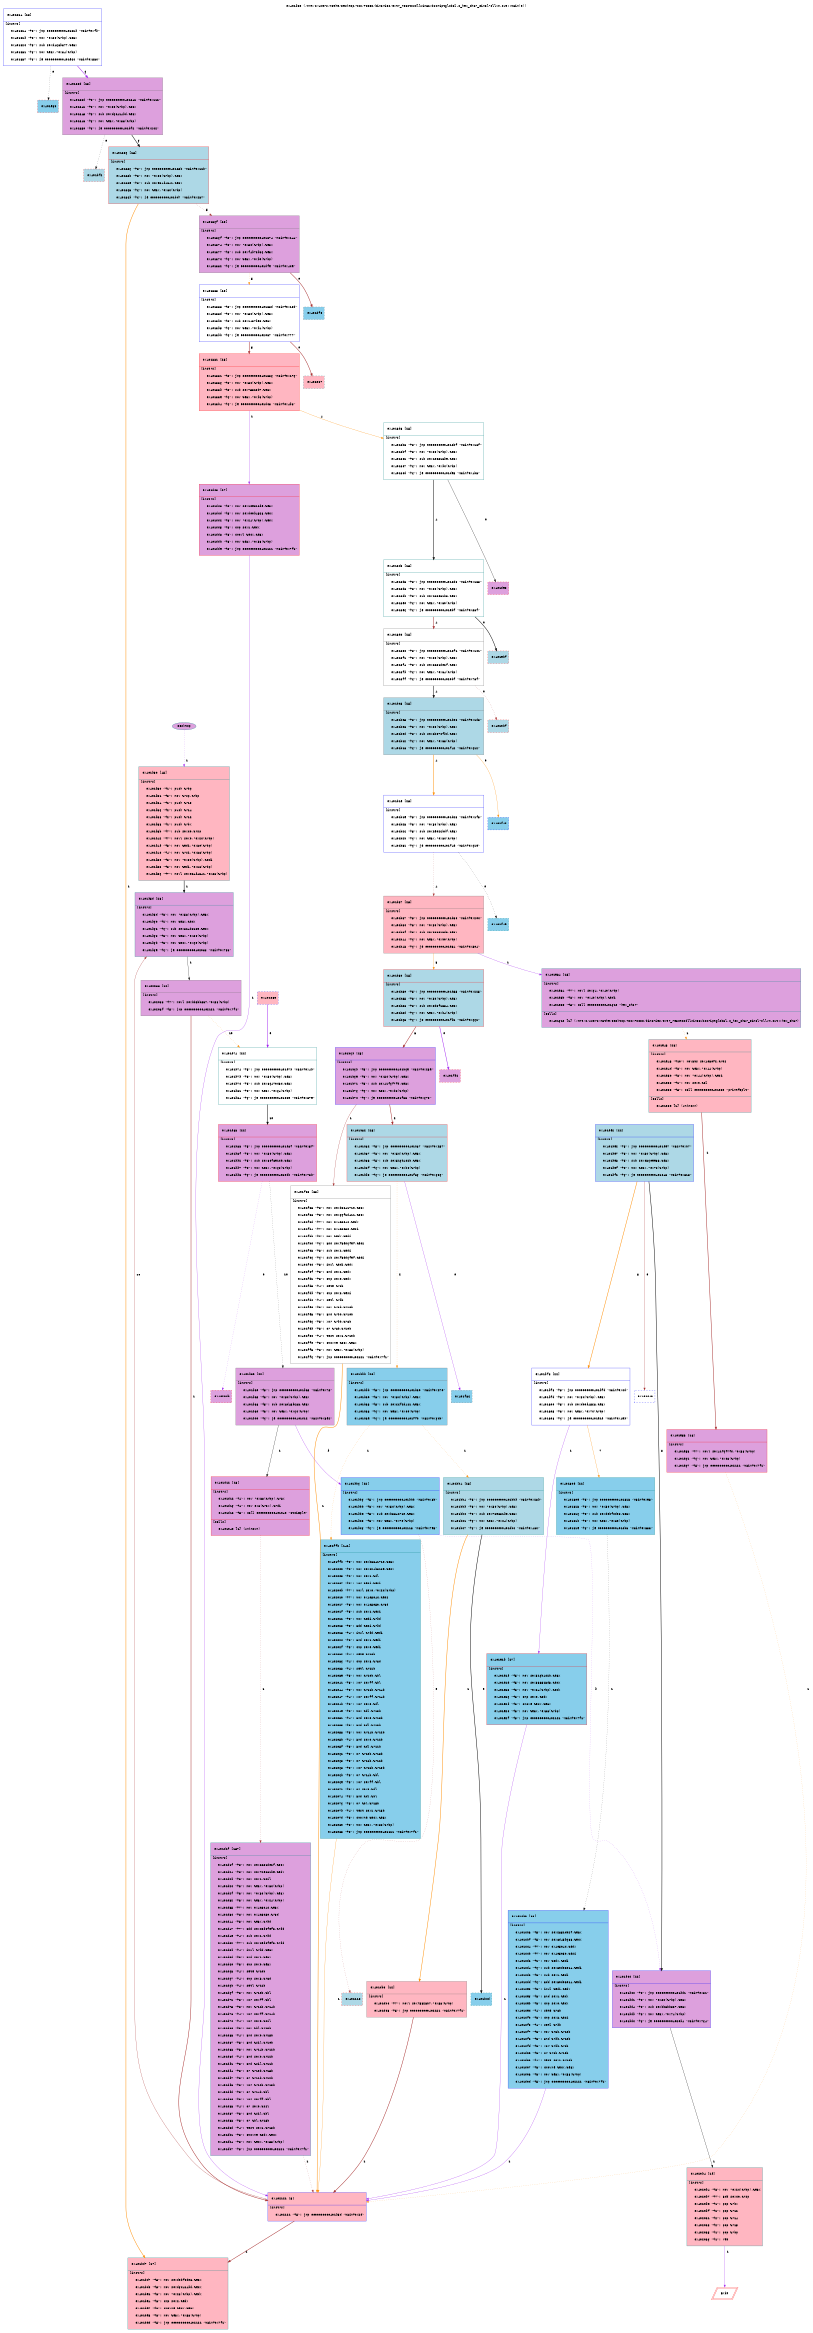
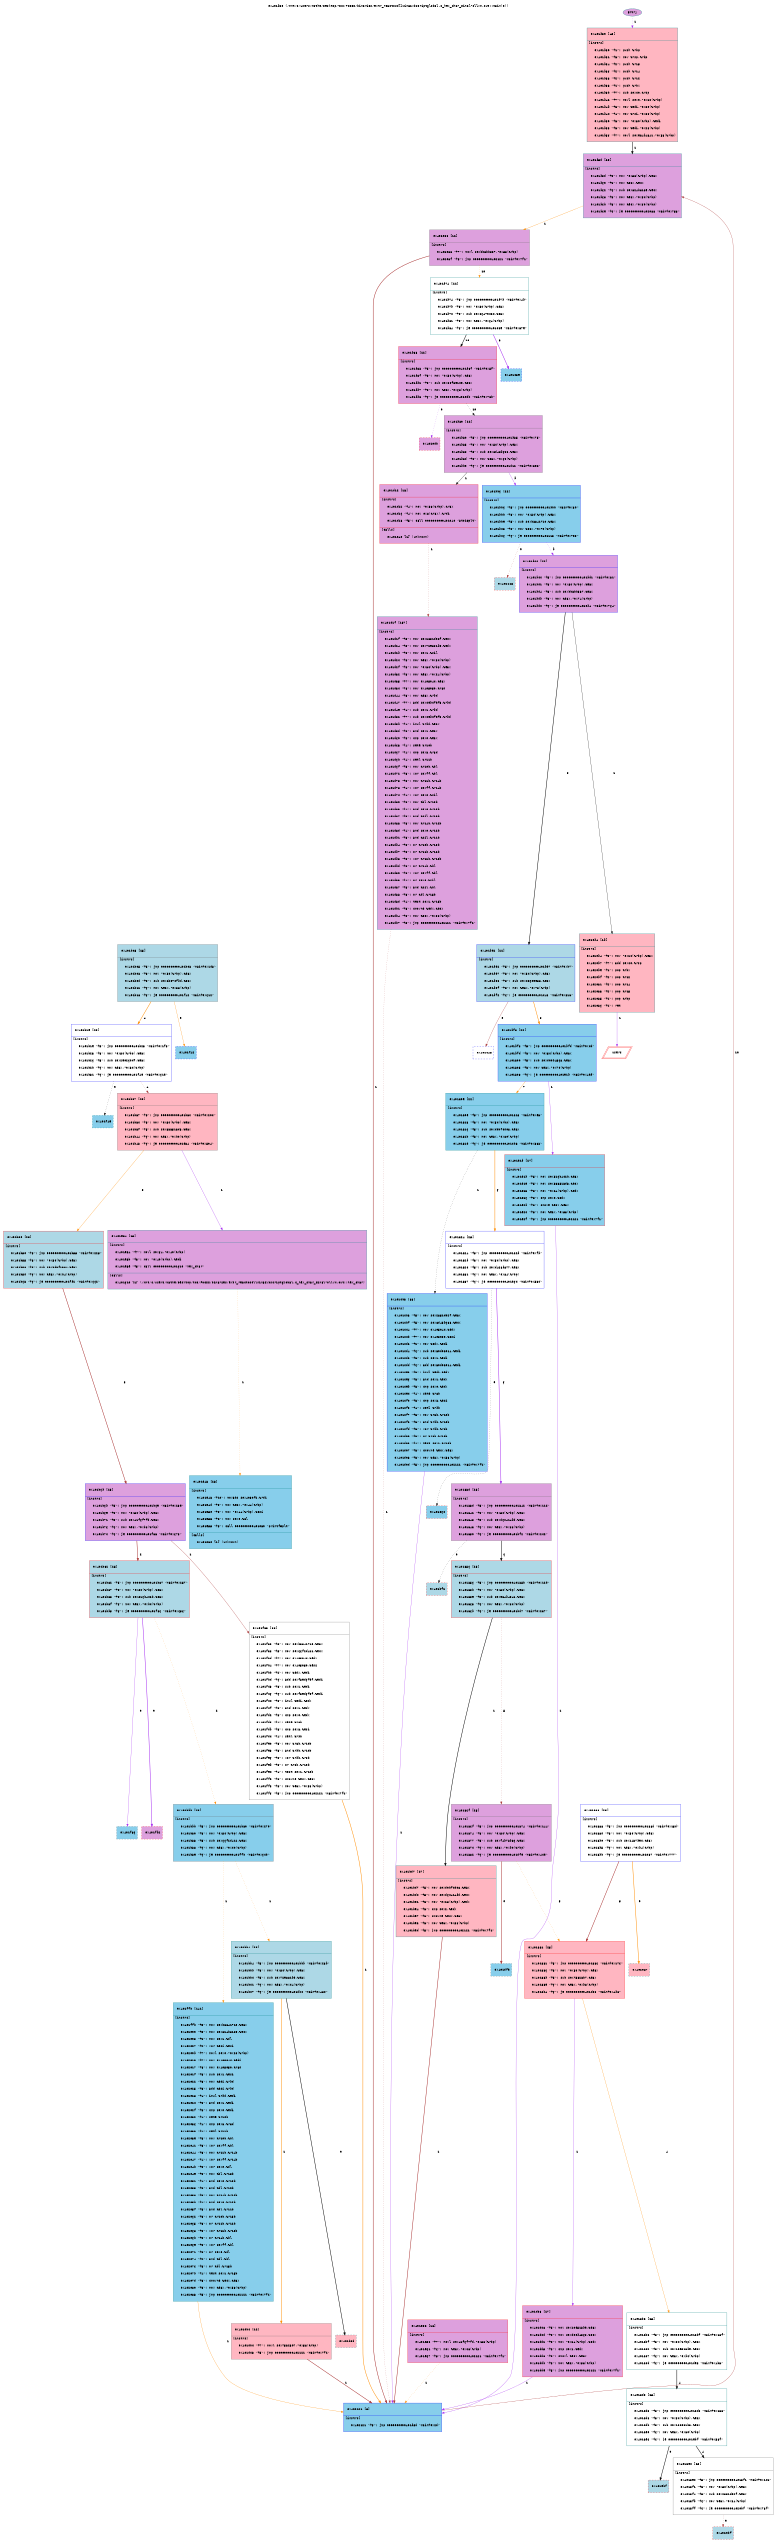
(249, 278) -> (537, 1900)
(303, 356) -> (636, 1911)
(498, 588) -> none
(434, 622) -> (699, 2451)
(434, 691) -> none
(184, 726) -> (632, 13)
(188, 967) -> (554, 218)
(268, 998) -> (511, 375)
(268, 1025) -> (501, 351)
(444, 1047) -> (148, 1721)
(700, 1076) -> (241, 1512)
none -> (495, 1190)
(126, 1231) -> (461, 1739)
(709, 1270) -> none
(581, 1397) -> (547, 1053)
(661, 1575) -> (547, 777)
(481, 1999) -> (346, 2341)
(317, 2207) -> (393, 2417)
(262, 2241) -> (418, 2169)
(725, 2294) -> (617, 1053)
